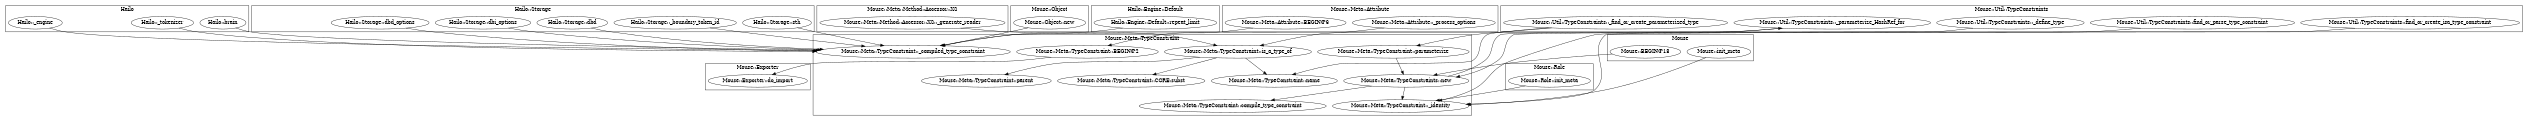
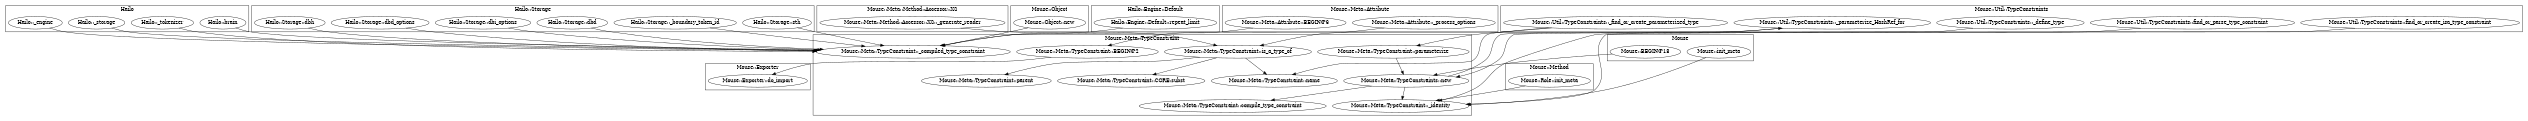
none -> (97, 23)
none -> (290, 23)
(1549, 68) -> (1549, 68)
